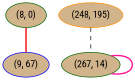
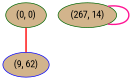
(26, 15) -> (26, 15)
(91, 15) -> none
(26, 65) -> (26, 65)
